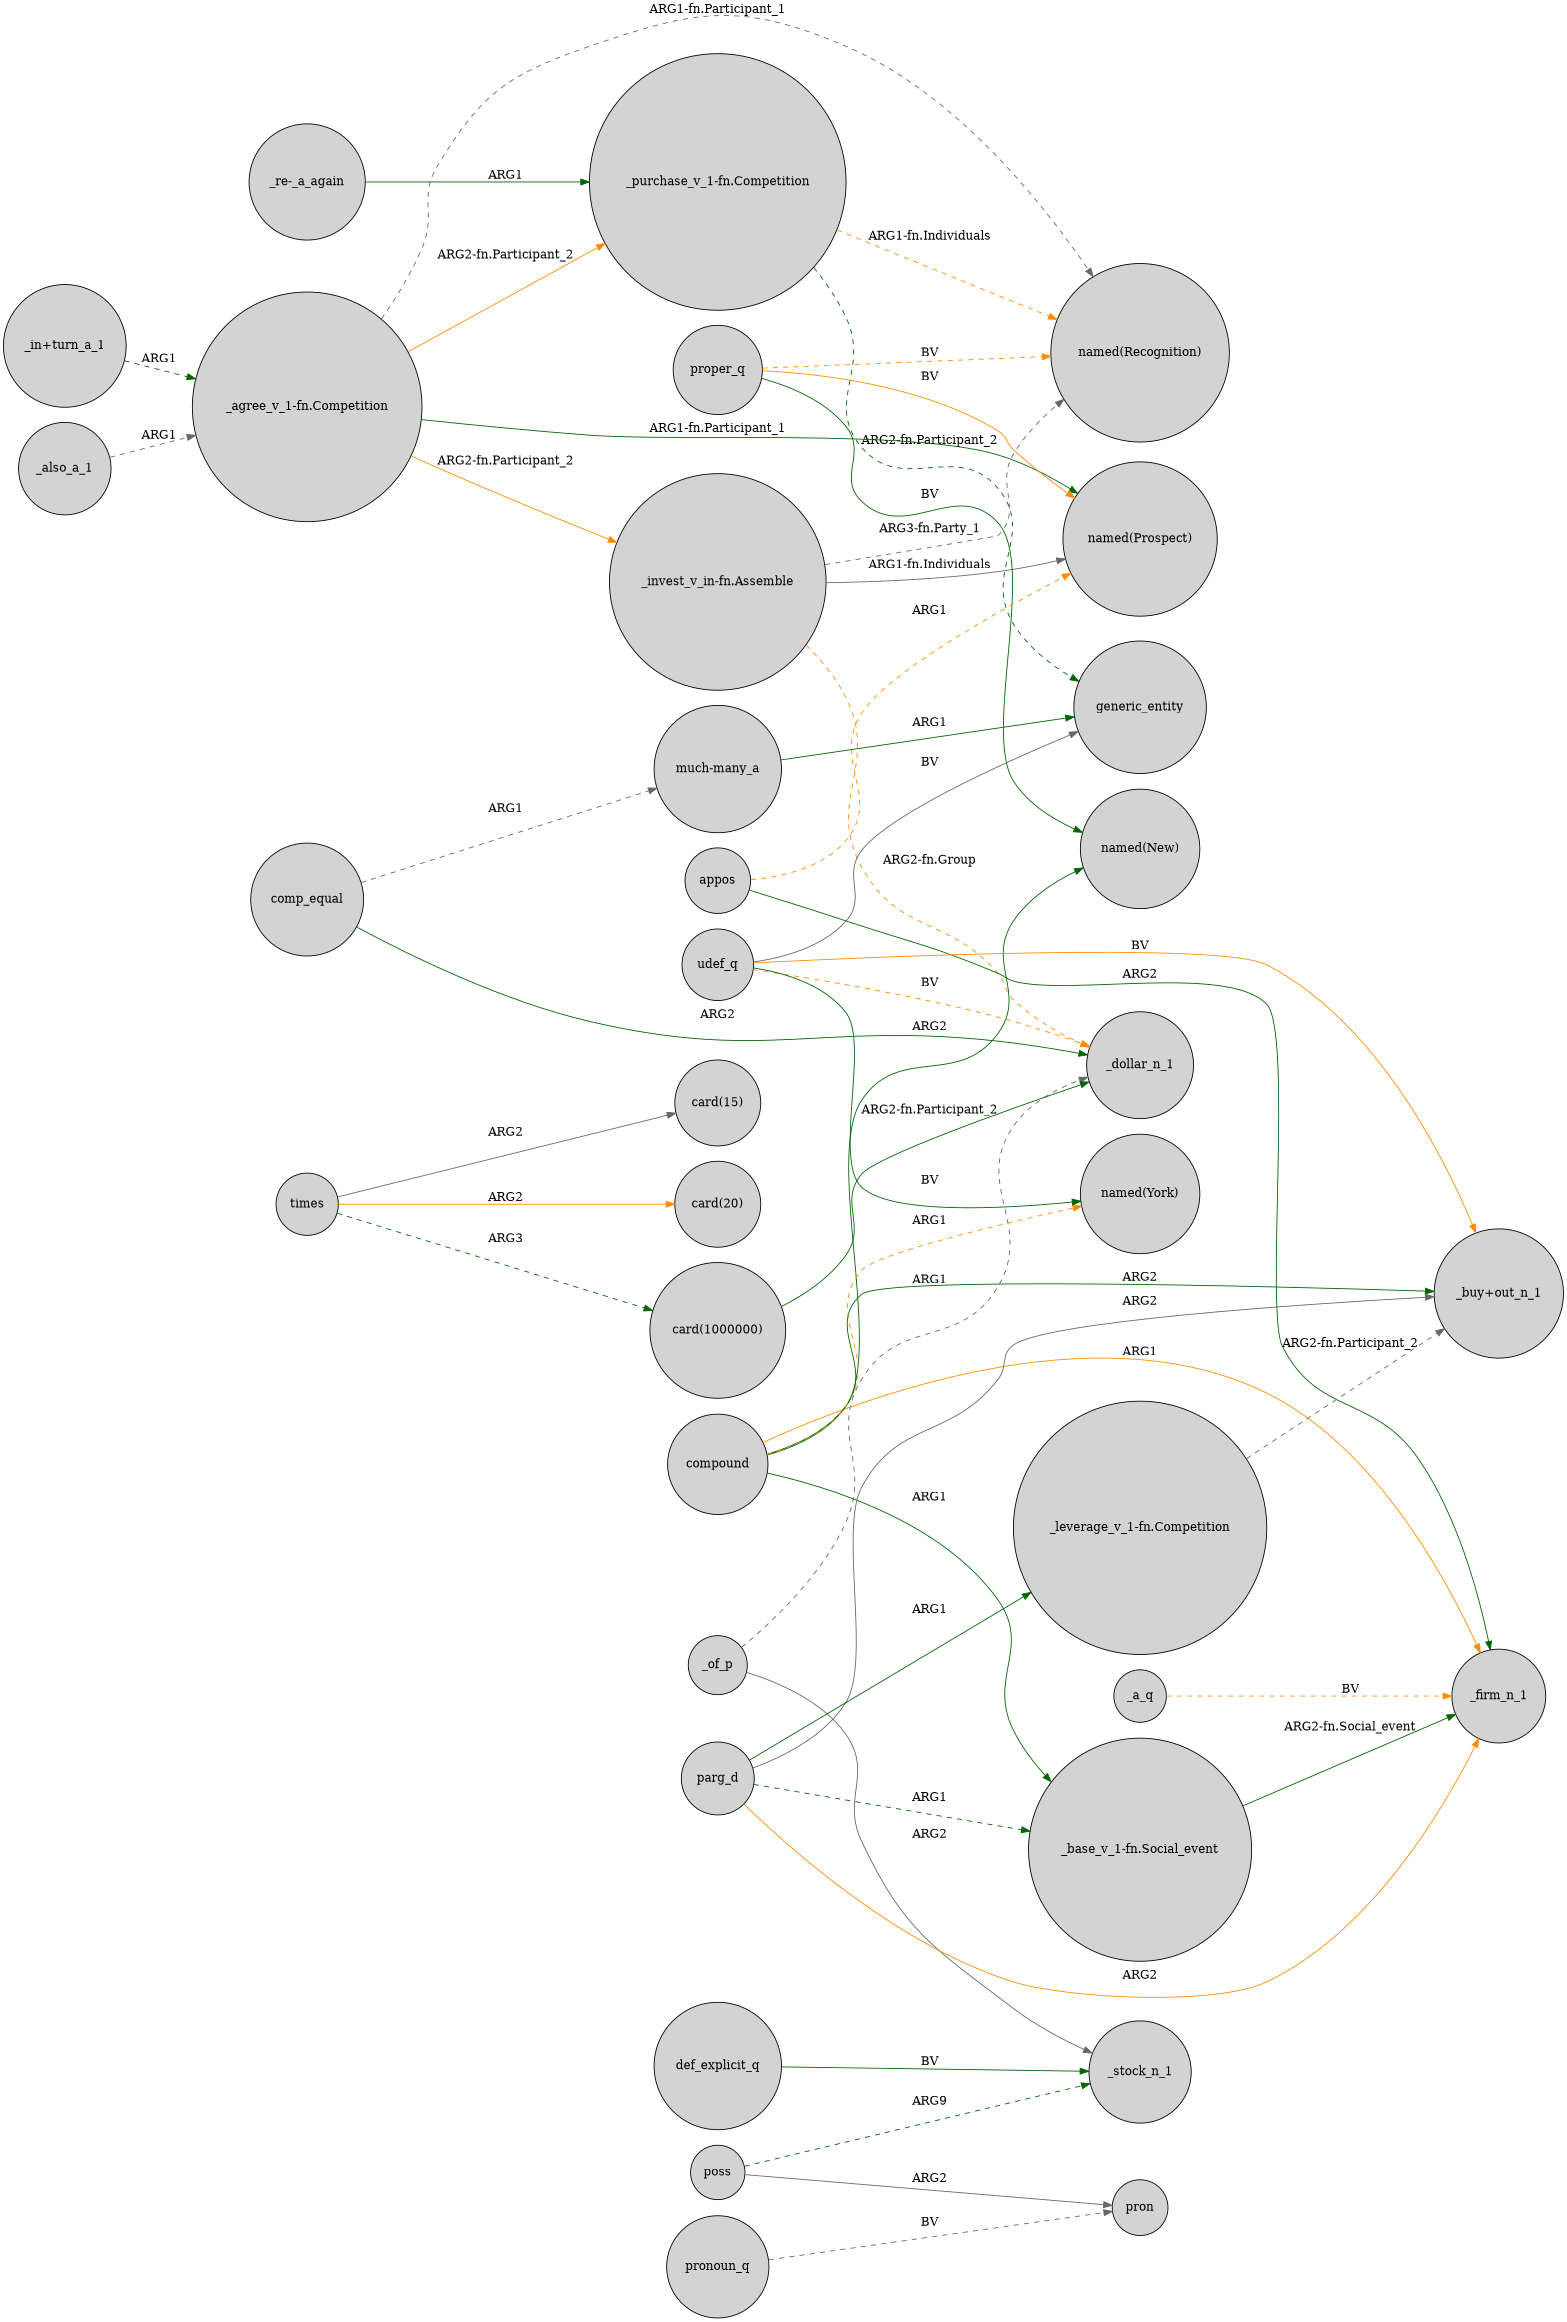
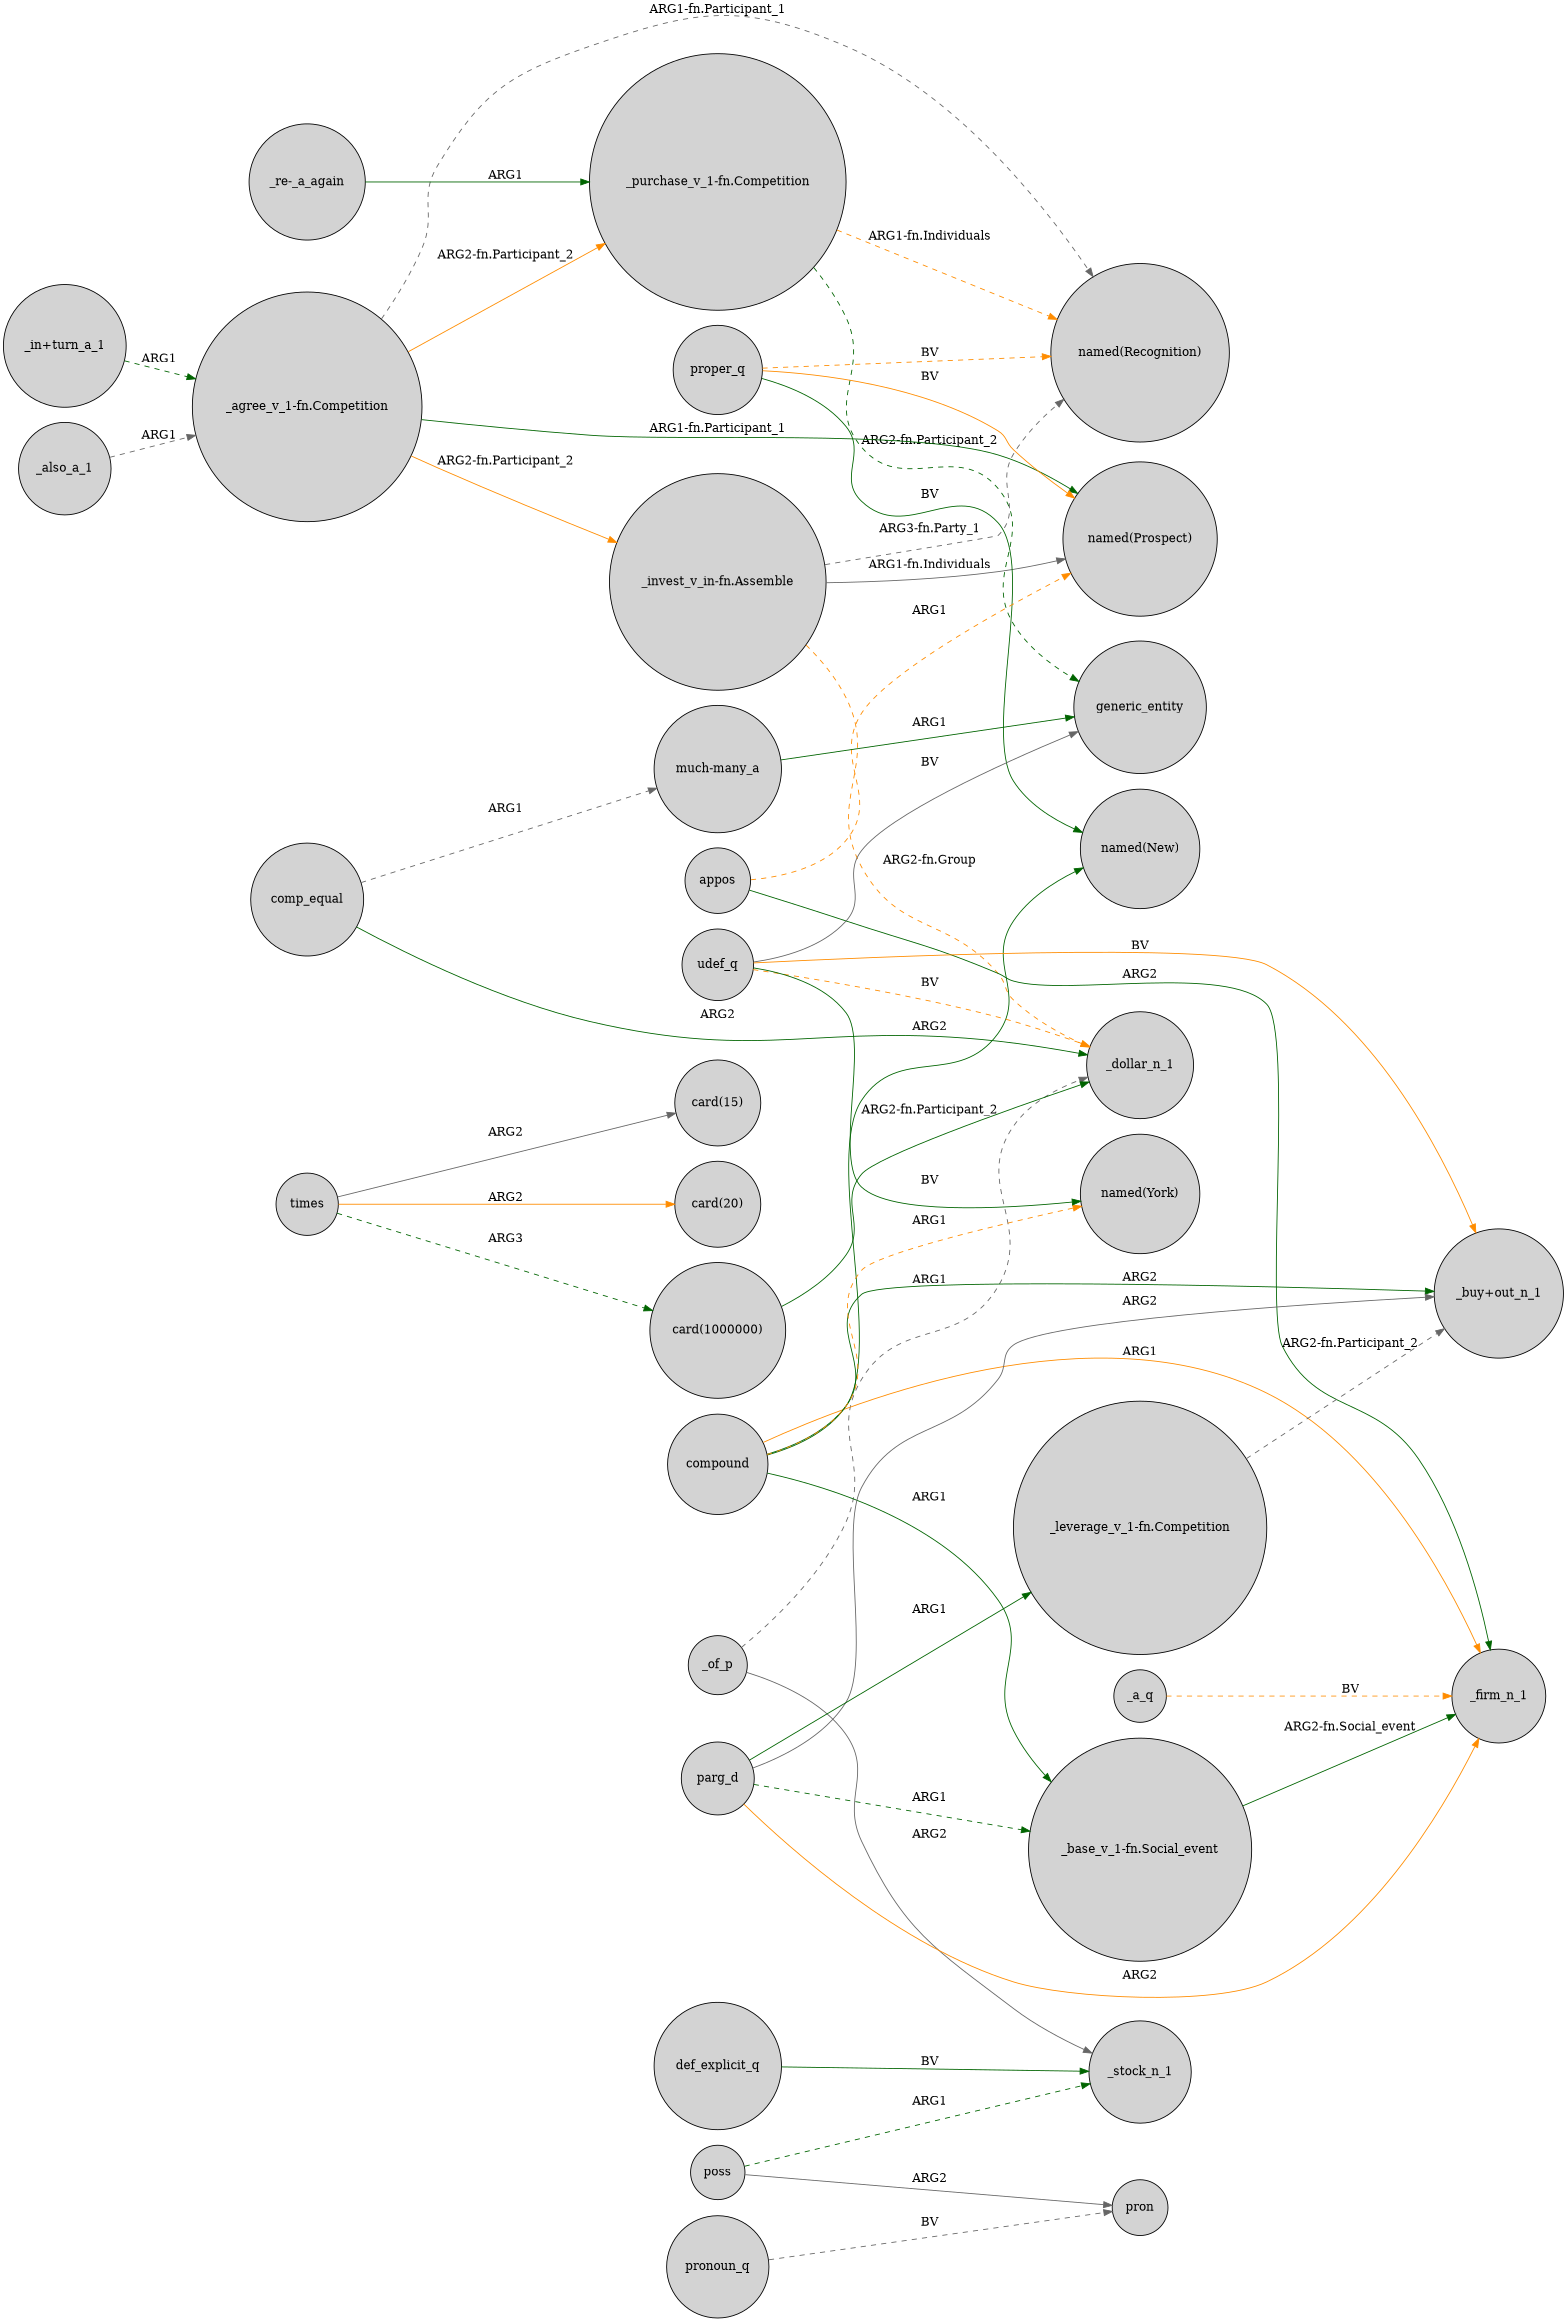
(930, 2102) -> (930, 2102)
